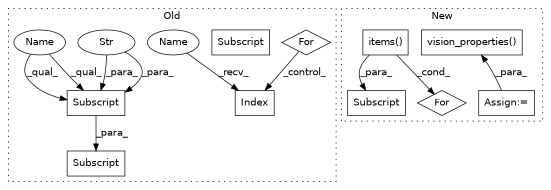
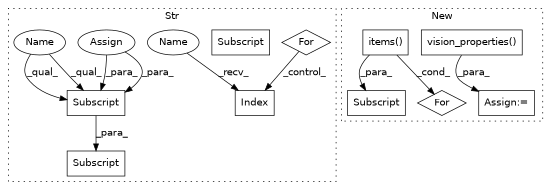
(172, 16) -> (172, 16)
(106, 42) -> (106, 42)
(494, 75) -> (457, 75)
